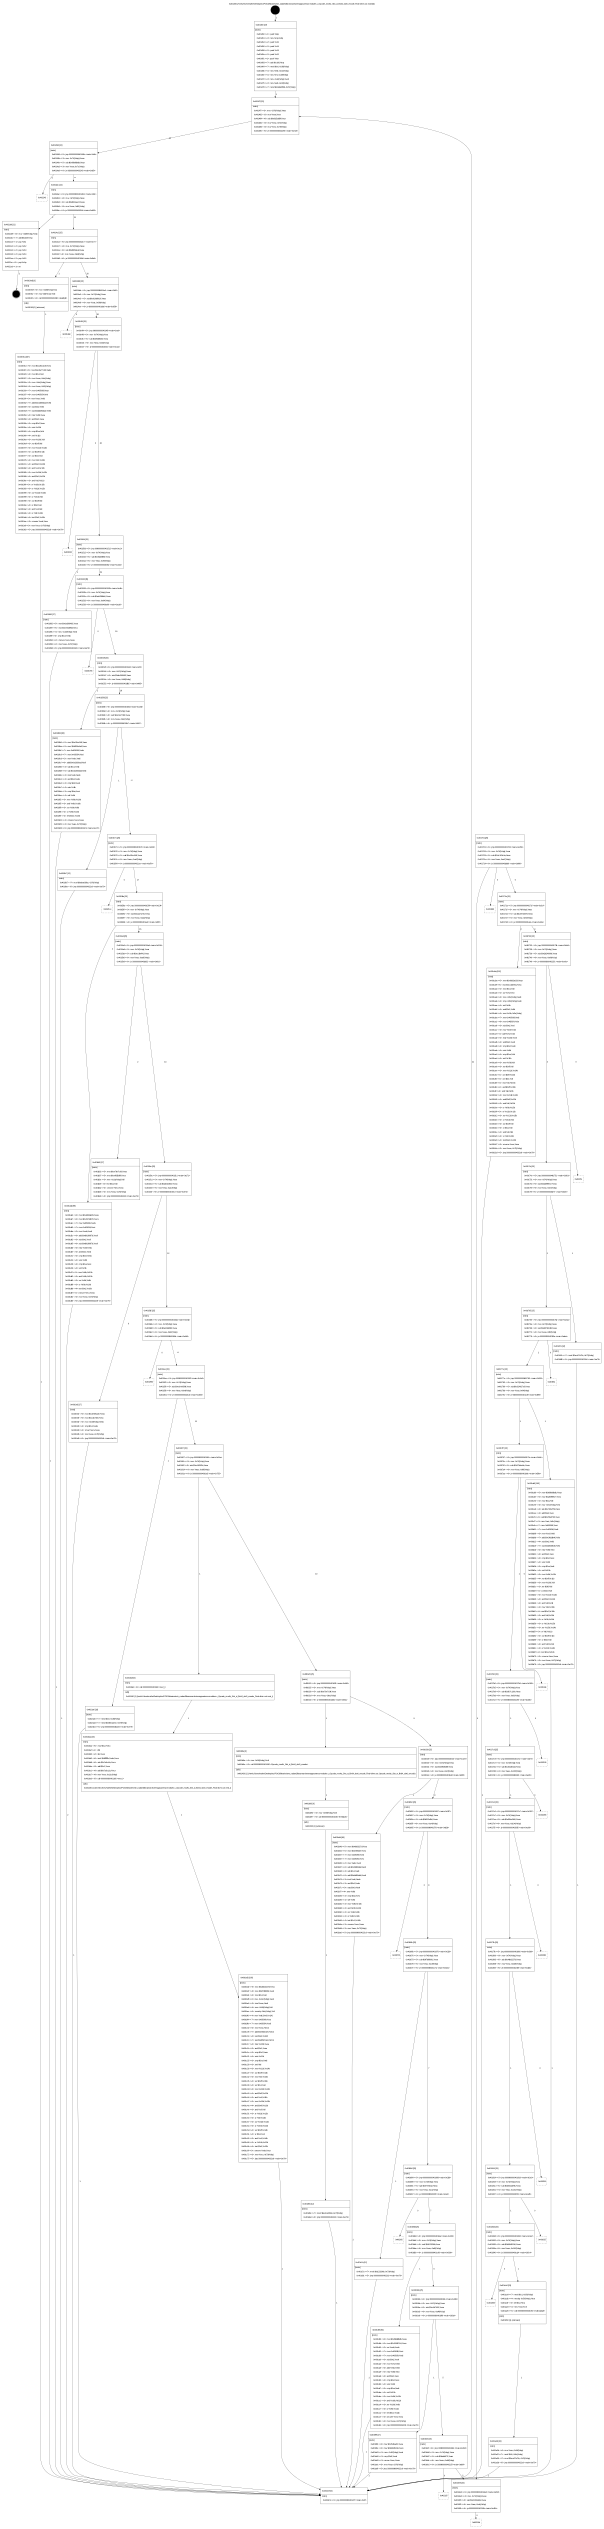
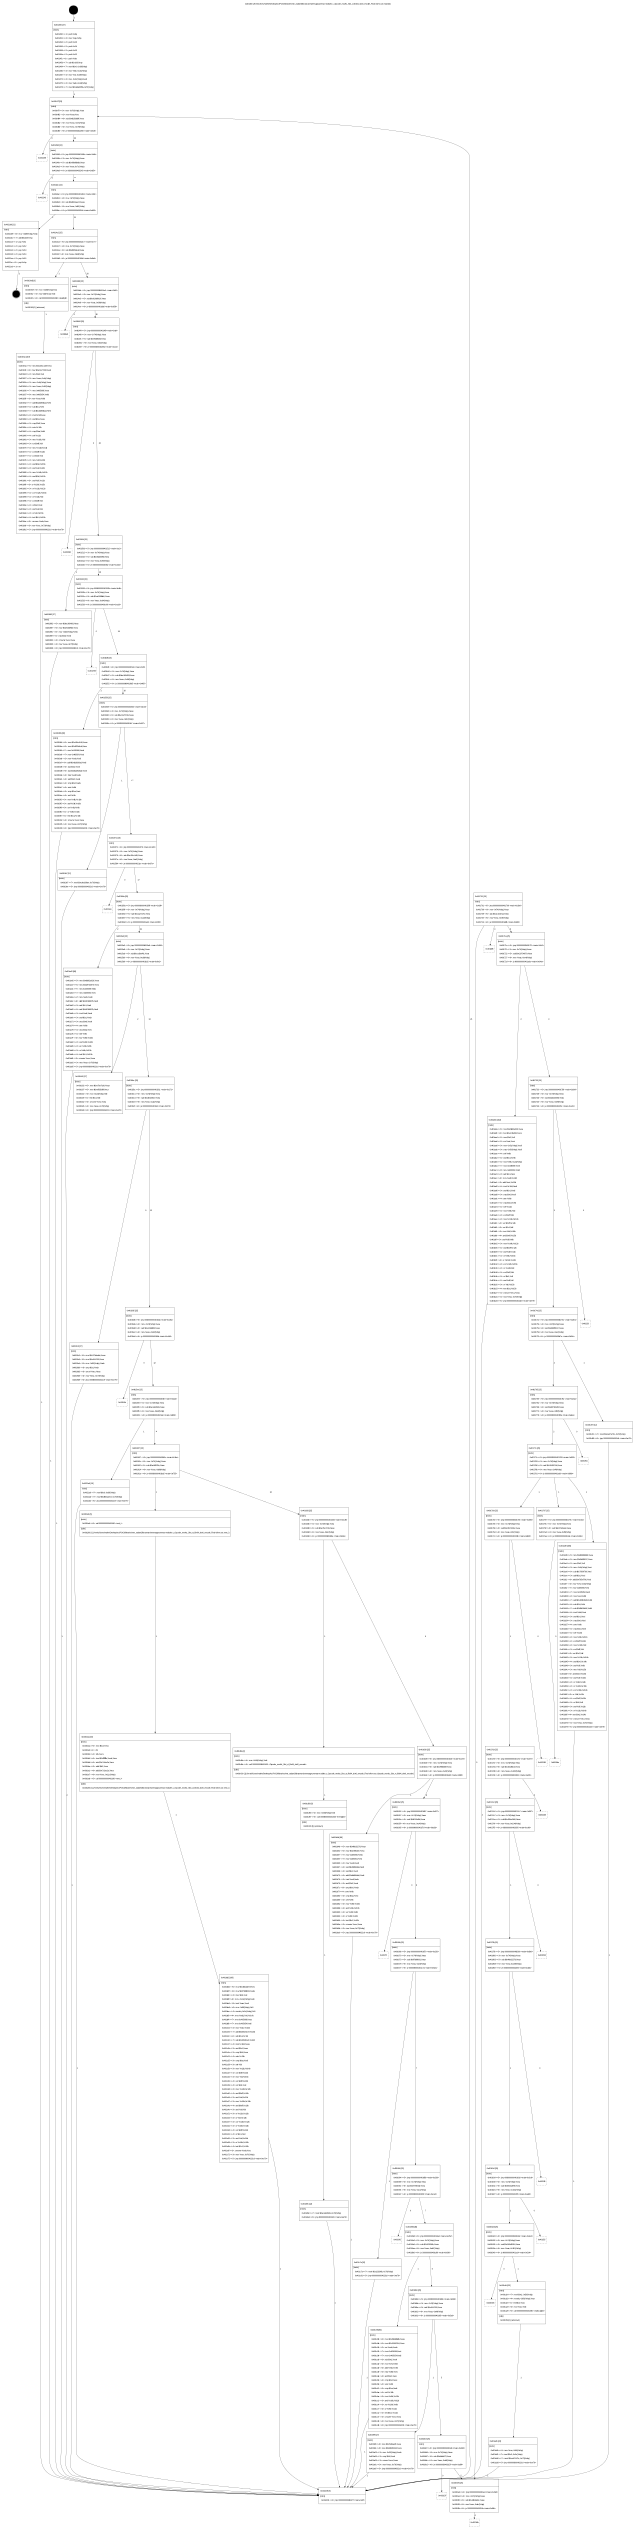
none -> (42, 158)
(515, 1573) -> (531, 1492)
